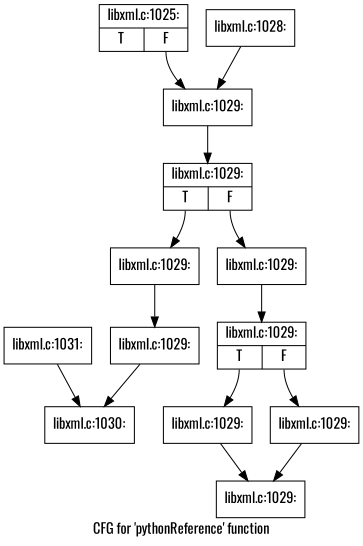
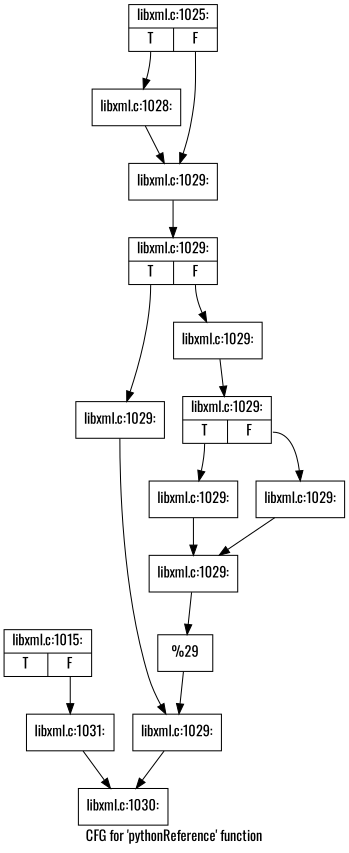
none -> (149, 66)
none -> (48, 653)
none -> (185, 653)
